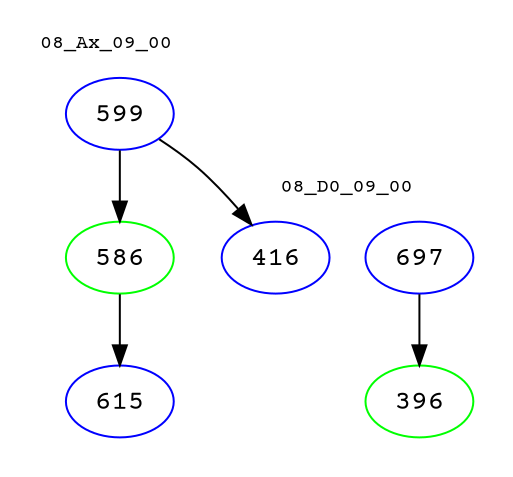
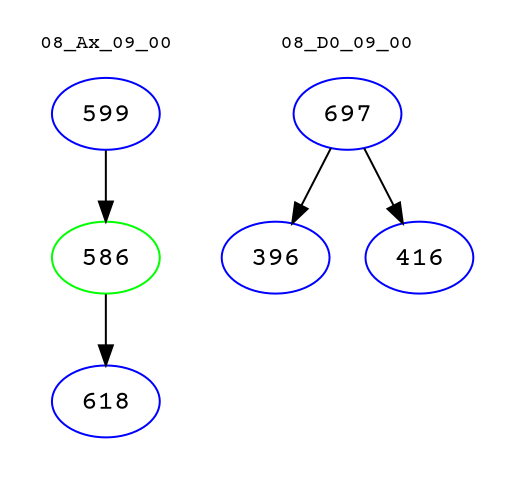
(218, 187) -> (379, 177)
(120, 401) -> (106, 401)
(419, 401) -> (276, 258)
